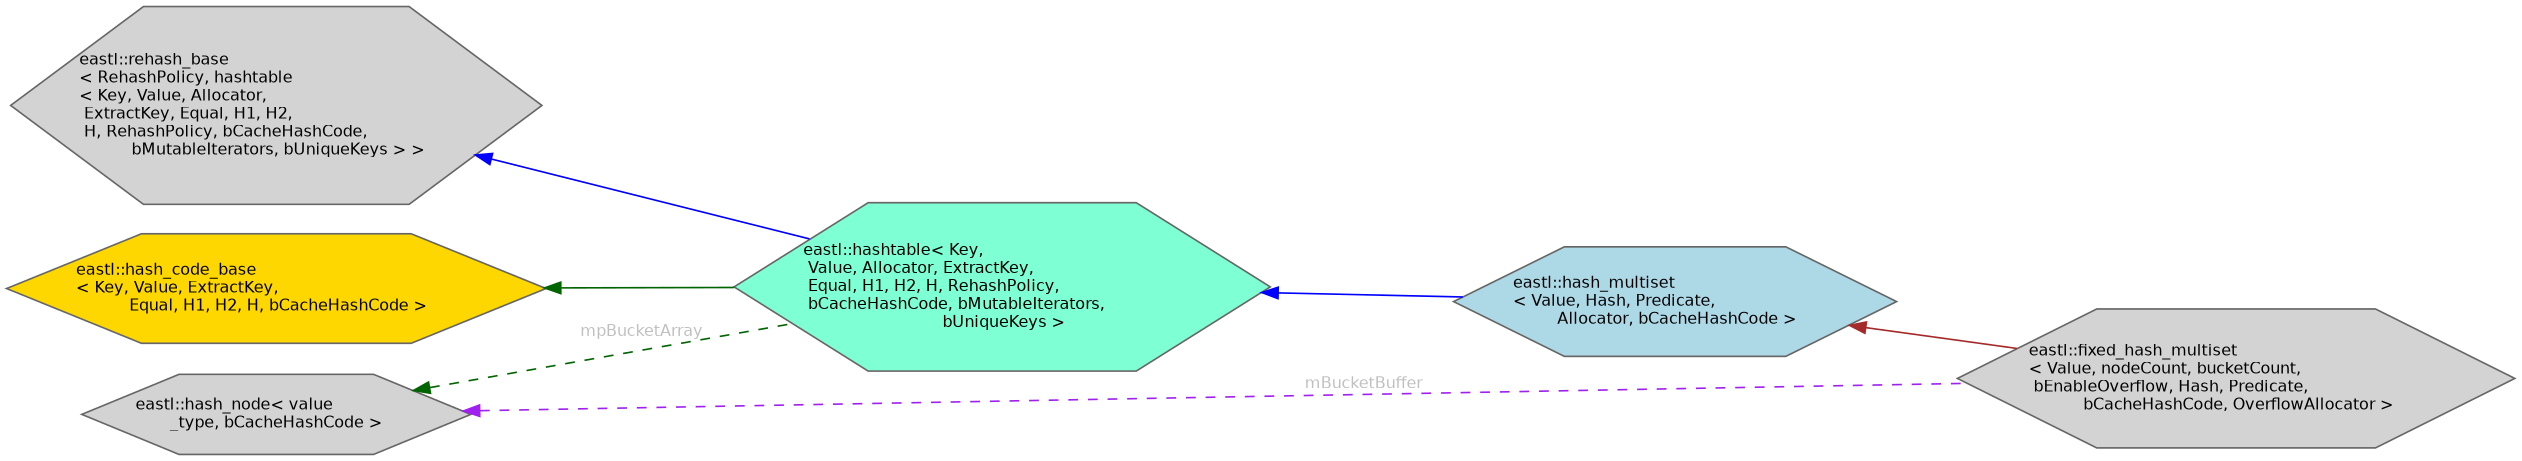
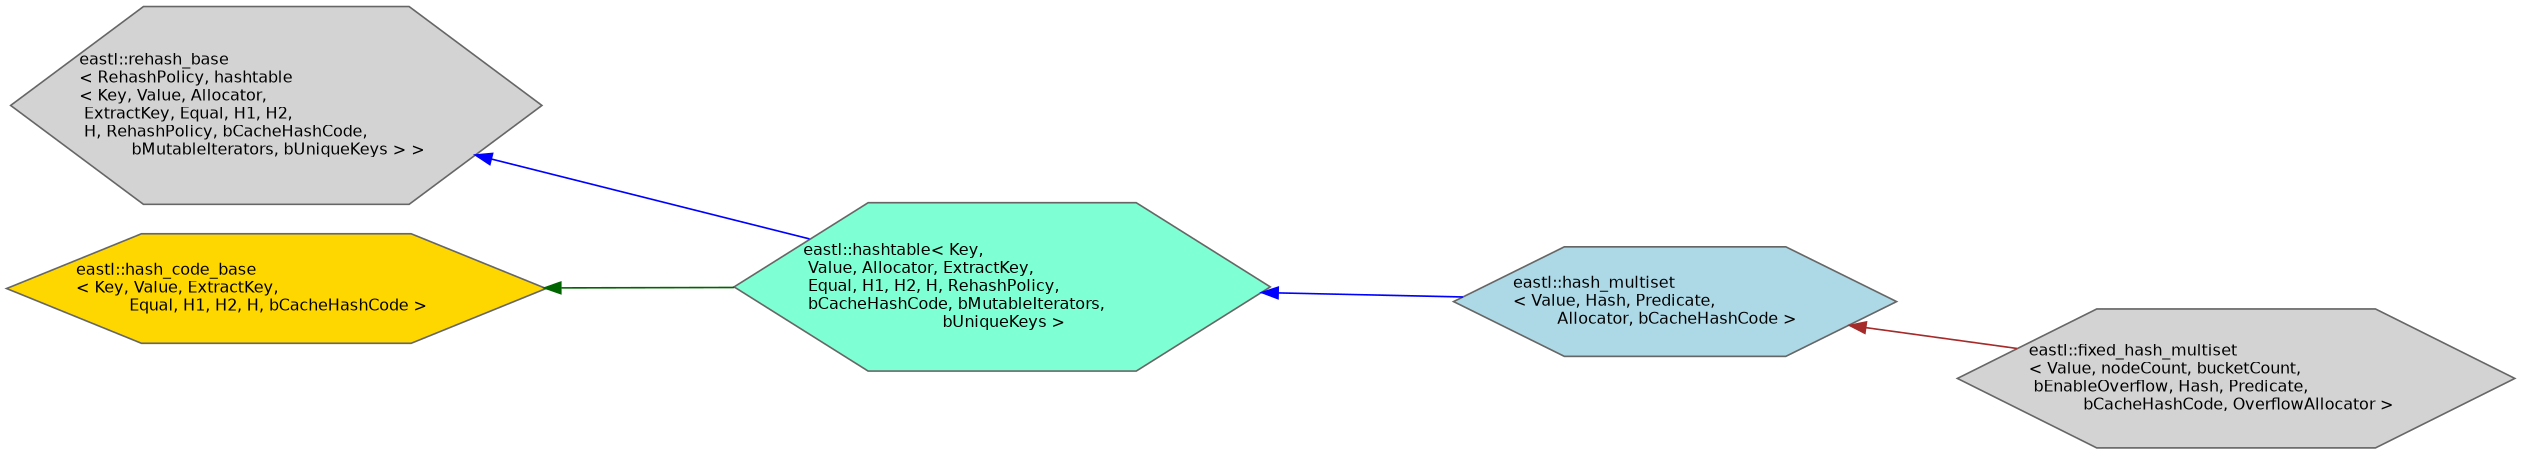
(276, 414) -> none
